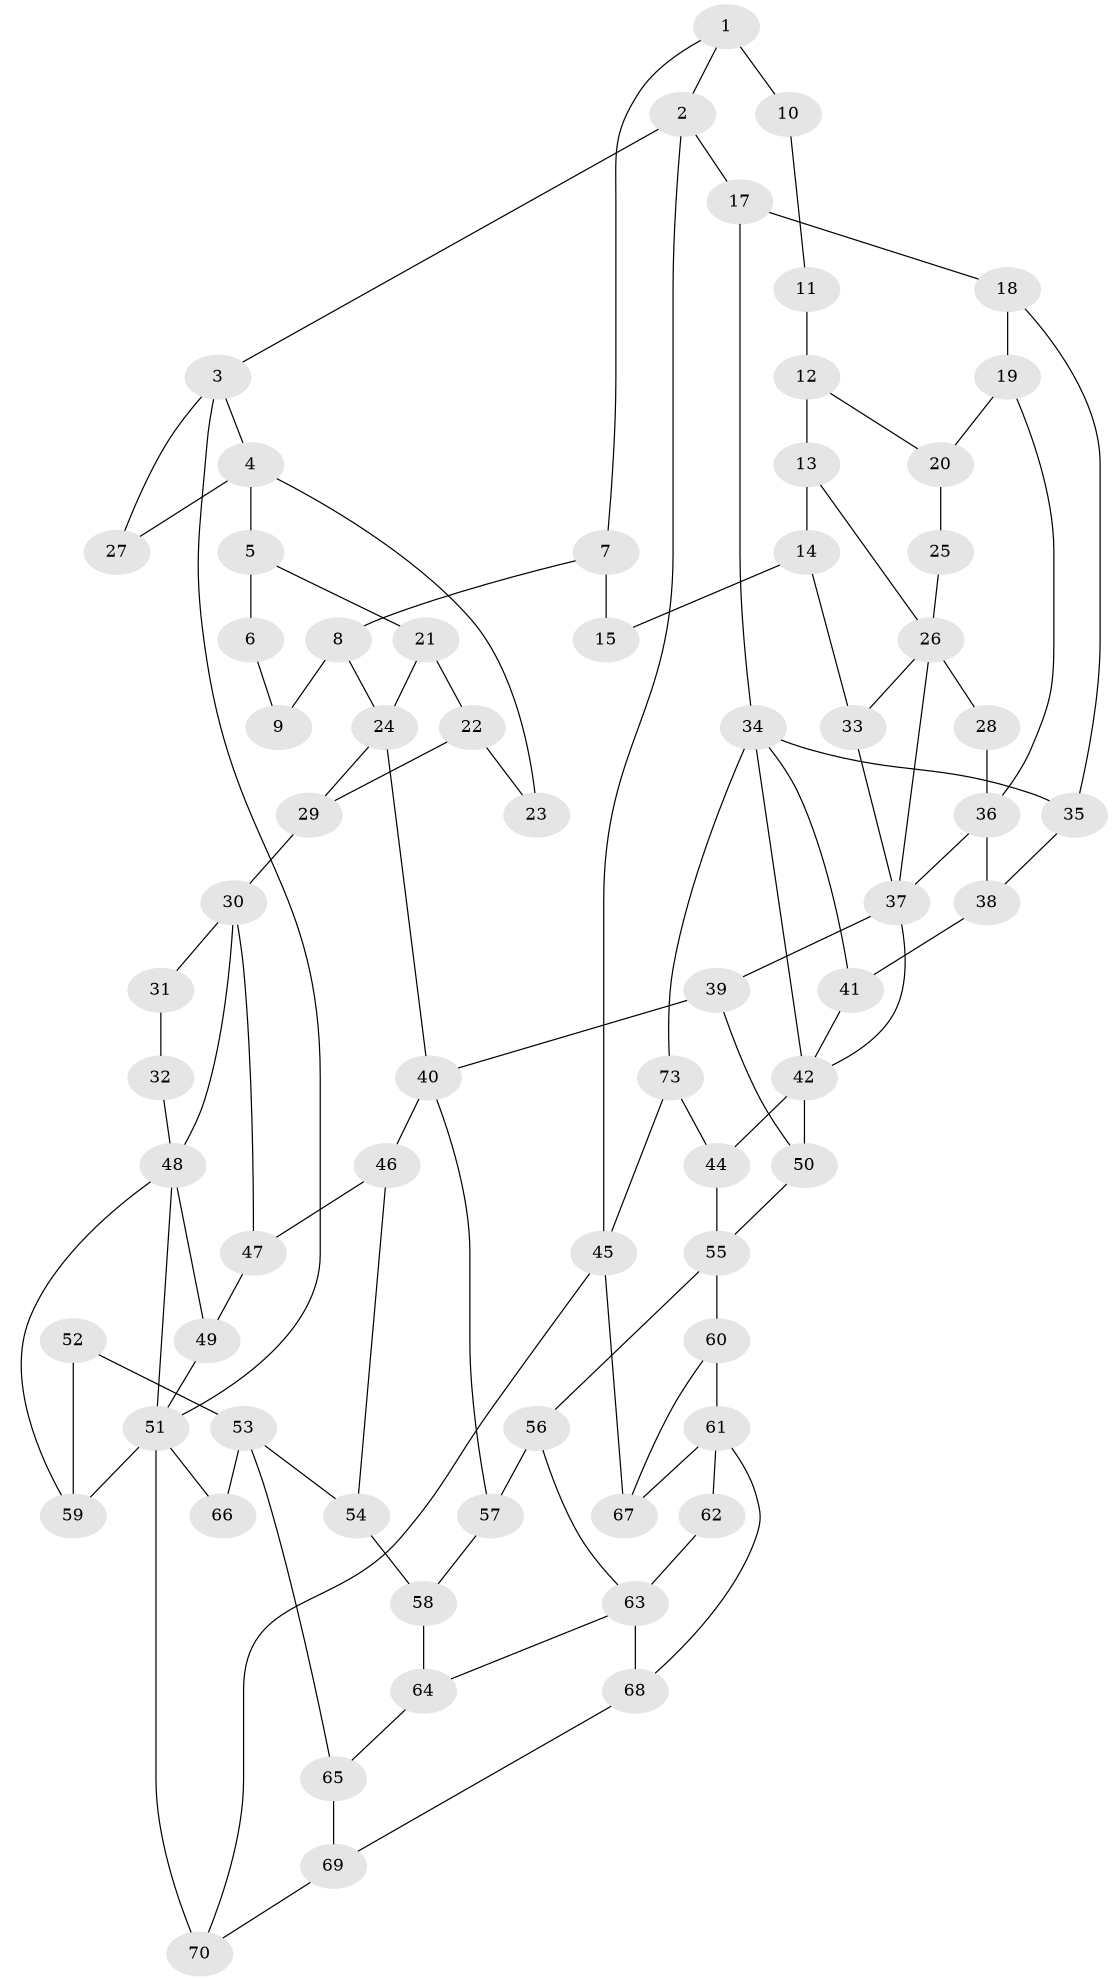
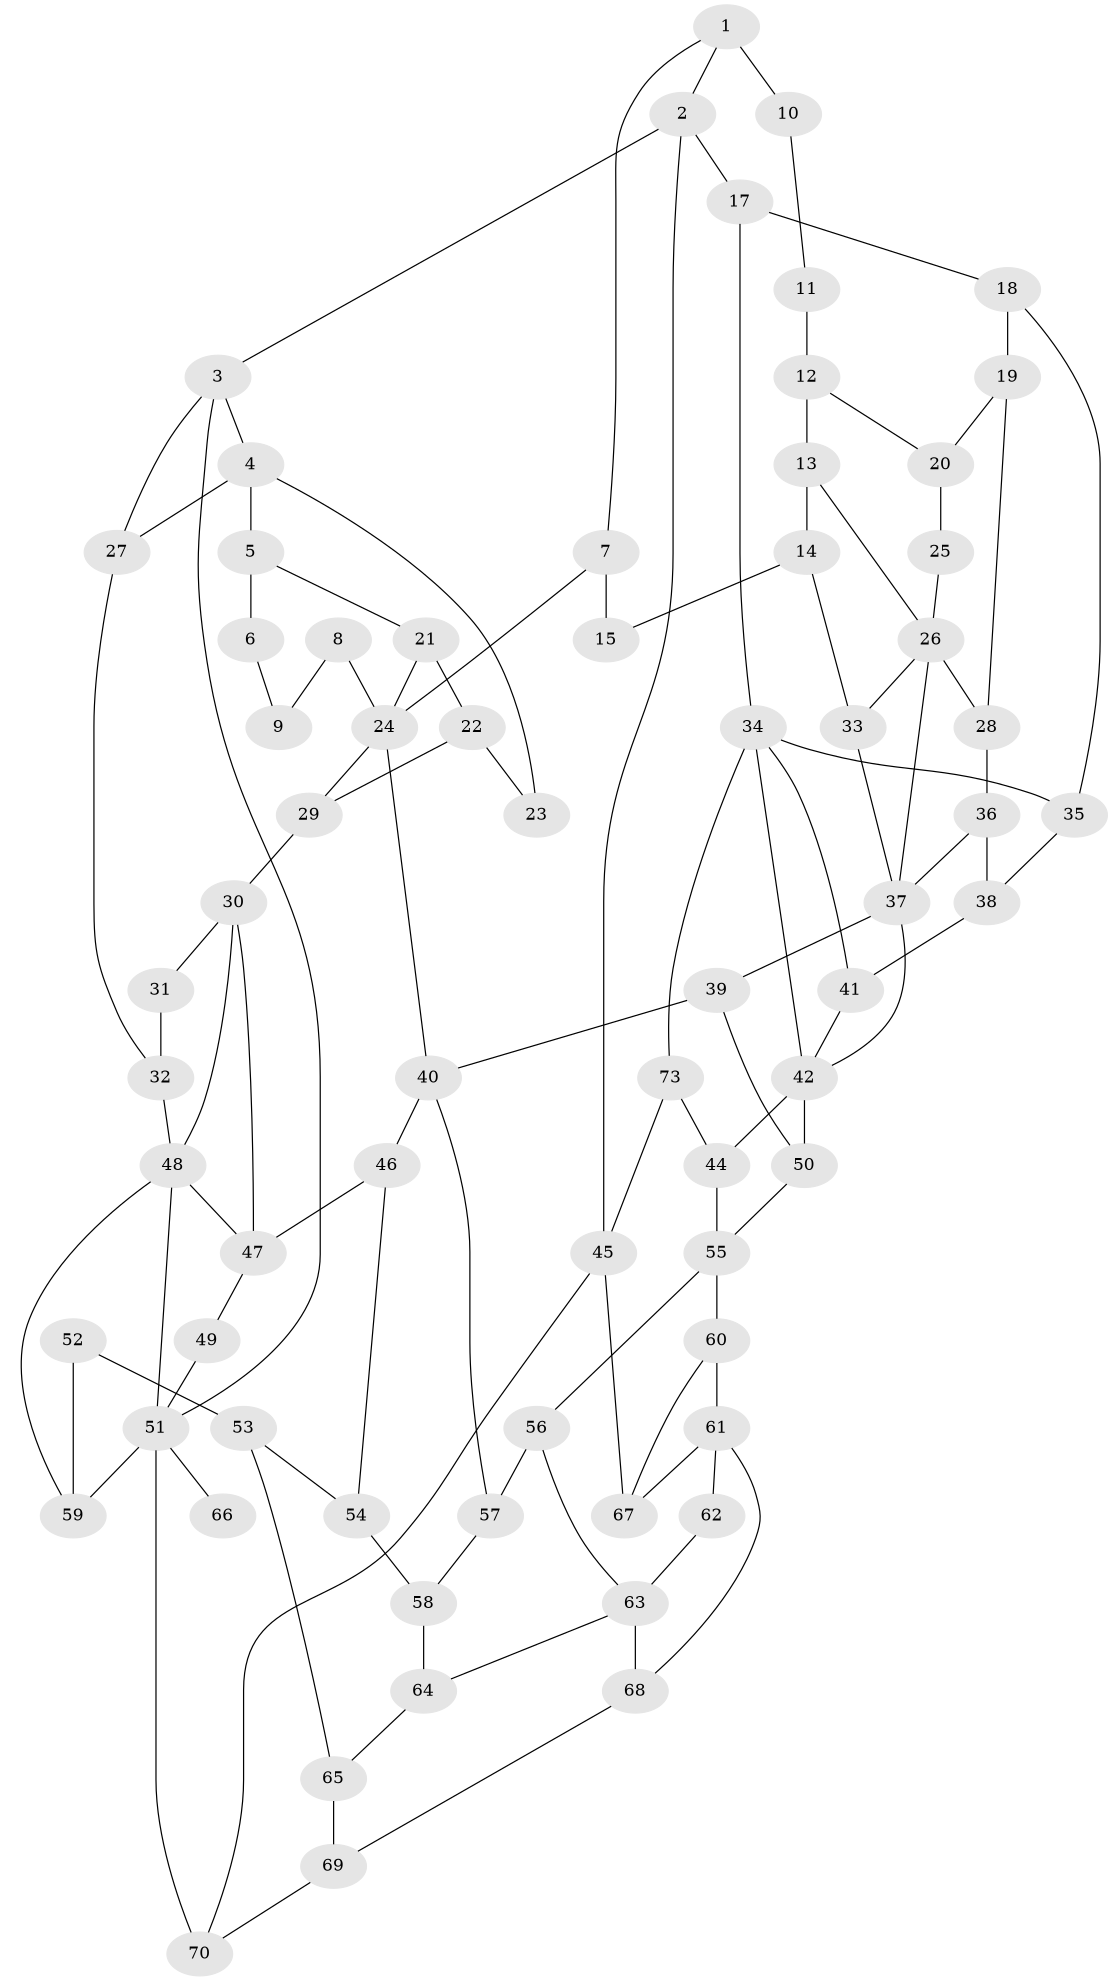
(469, 589) -> (497, 641)
(1054, 600) -> (997, 552)
none -> (94, 821)
(190, 1253) -> (213, 1209)
(233, 1472) -> none
